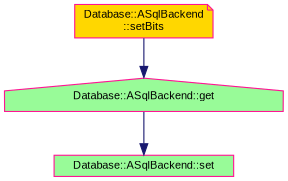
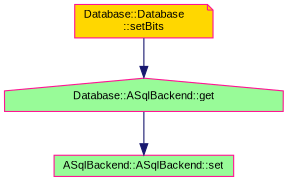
(144, 21) -> (144, 21)
(144, 166) -> (144, 166)
